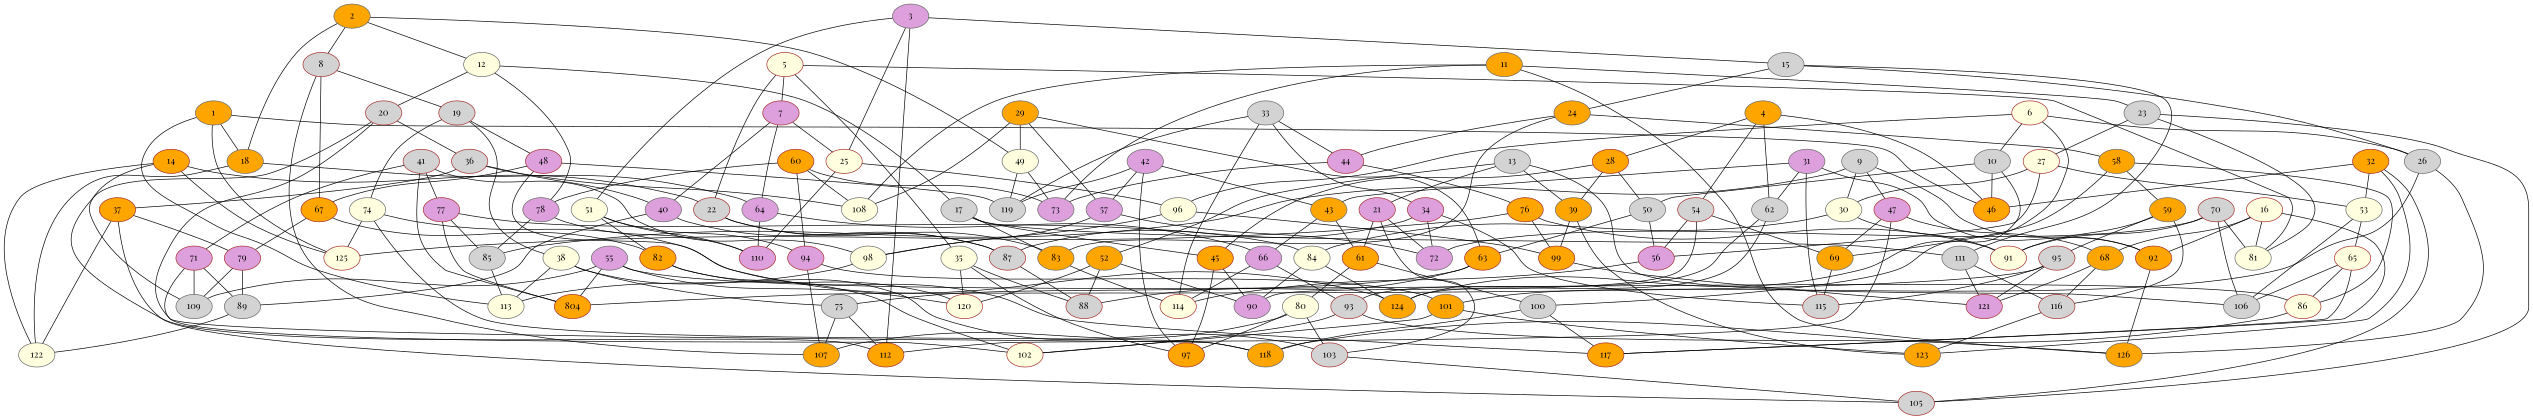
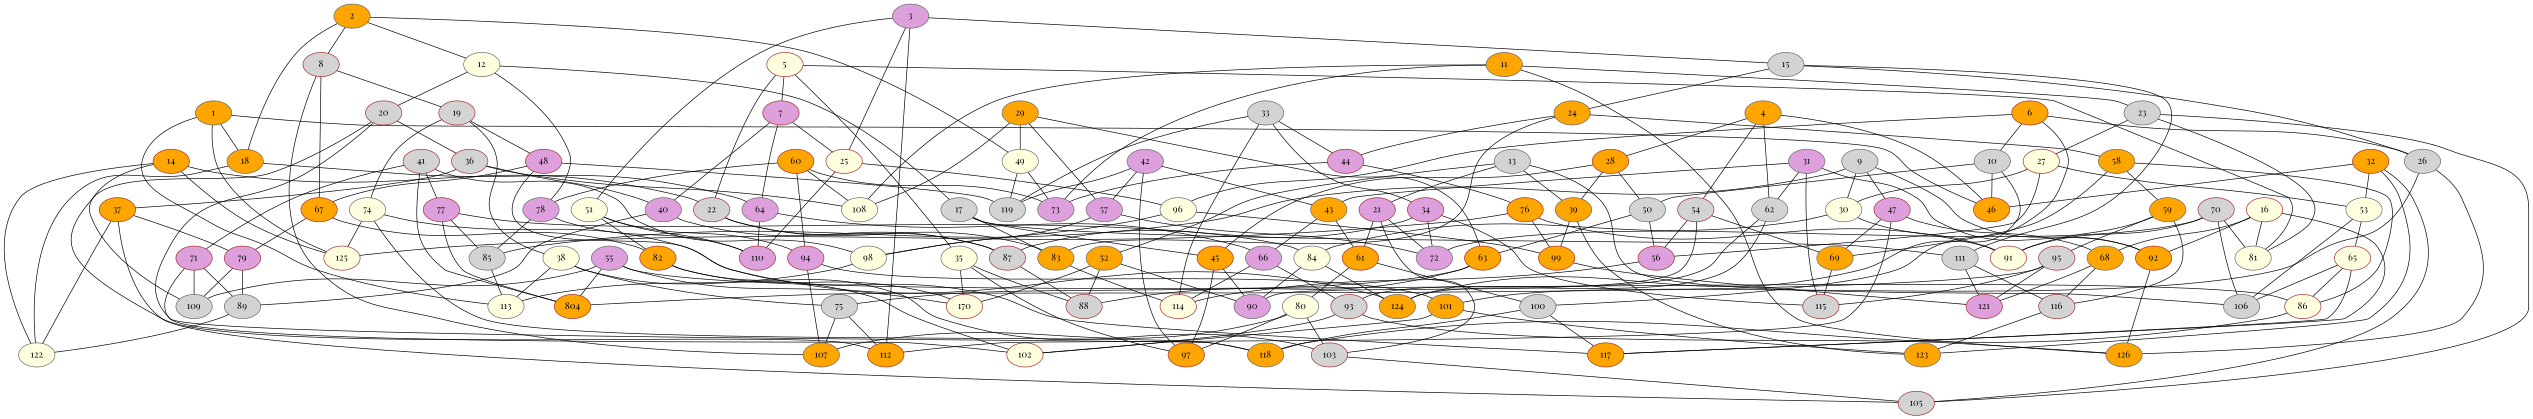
(2030, 113) -> (2030, 113)
(964, 307) -> (964, 307)
